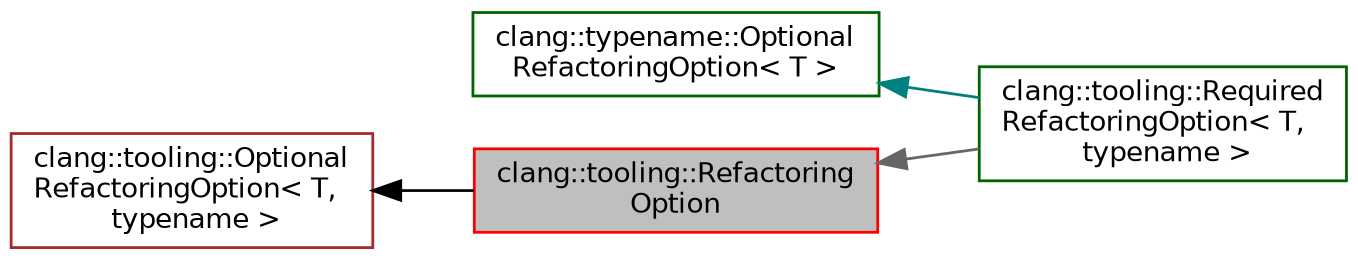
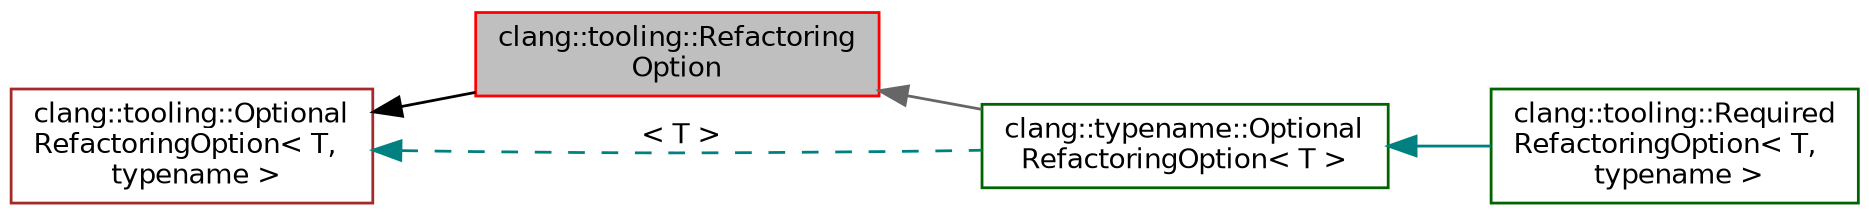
none -> (691, 153)
(942, 154) -> (944, 103)
